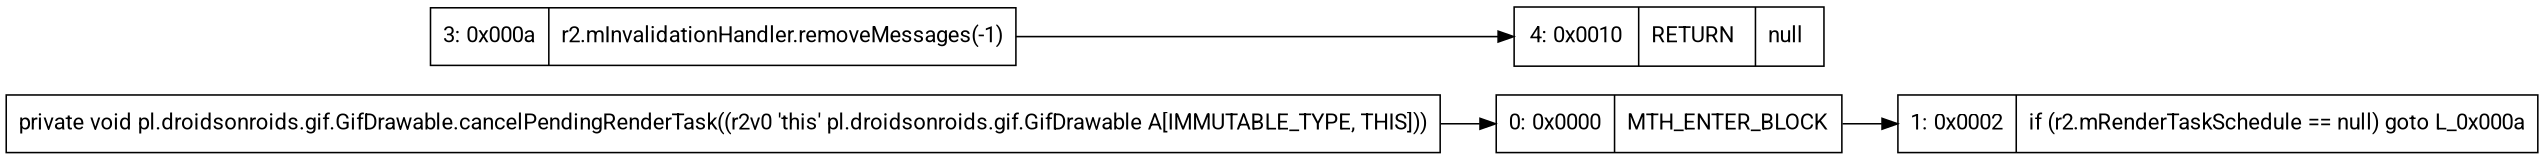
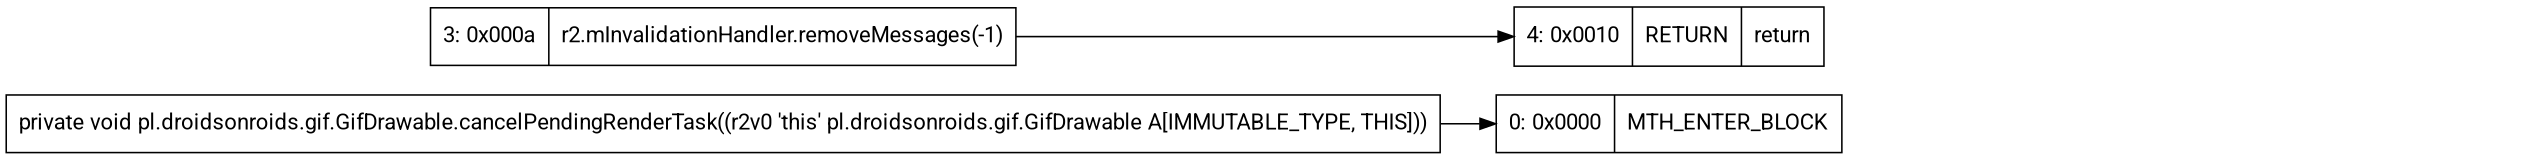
(1786, 36) -> (1783, 36)
(2218, 124) -> none
